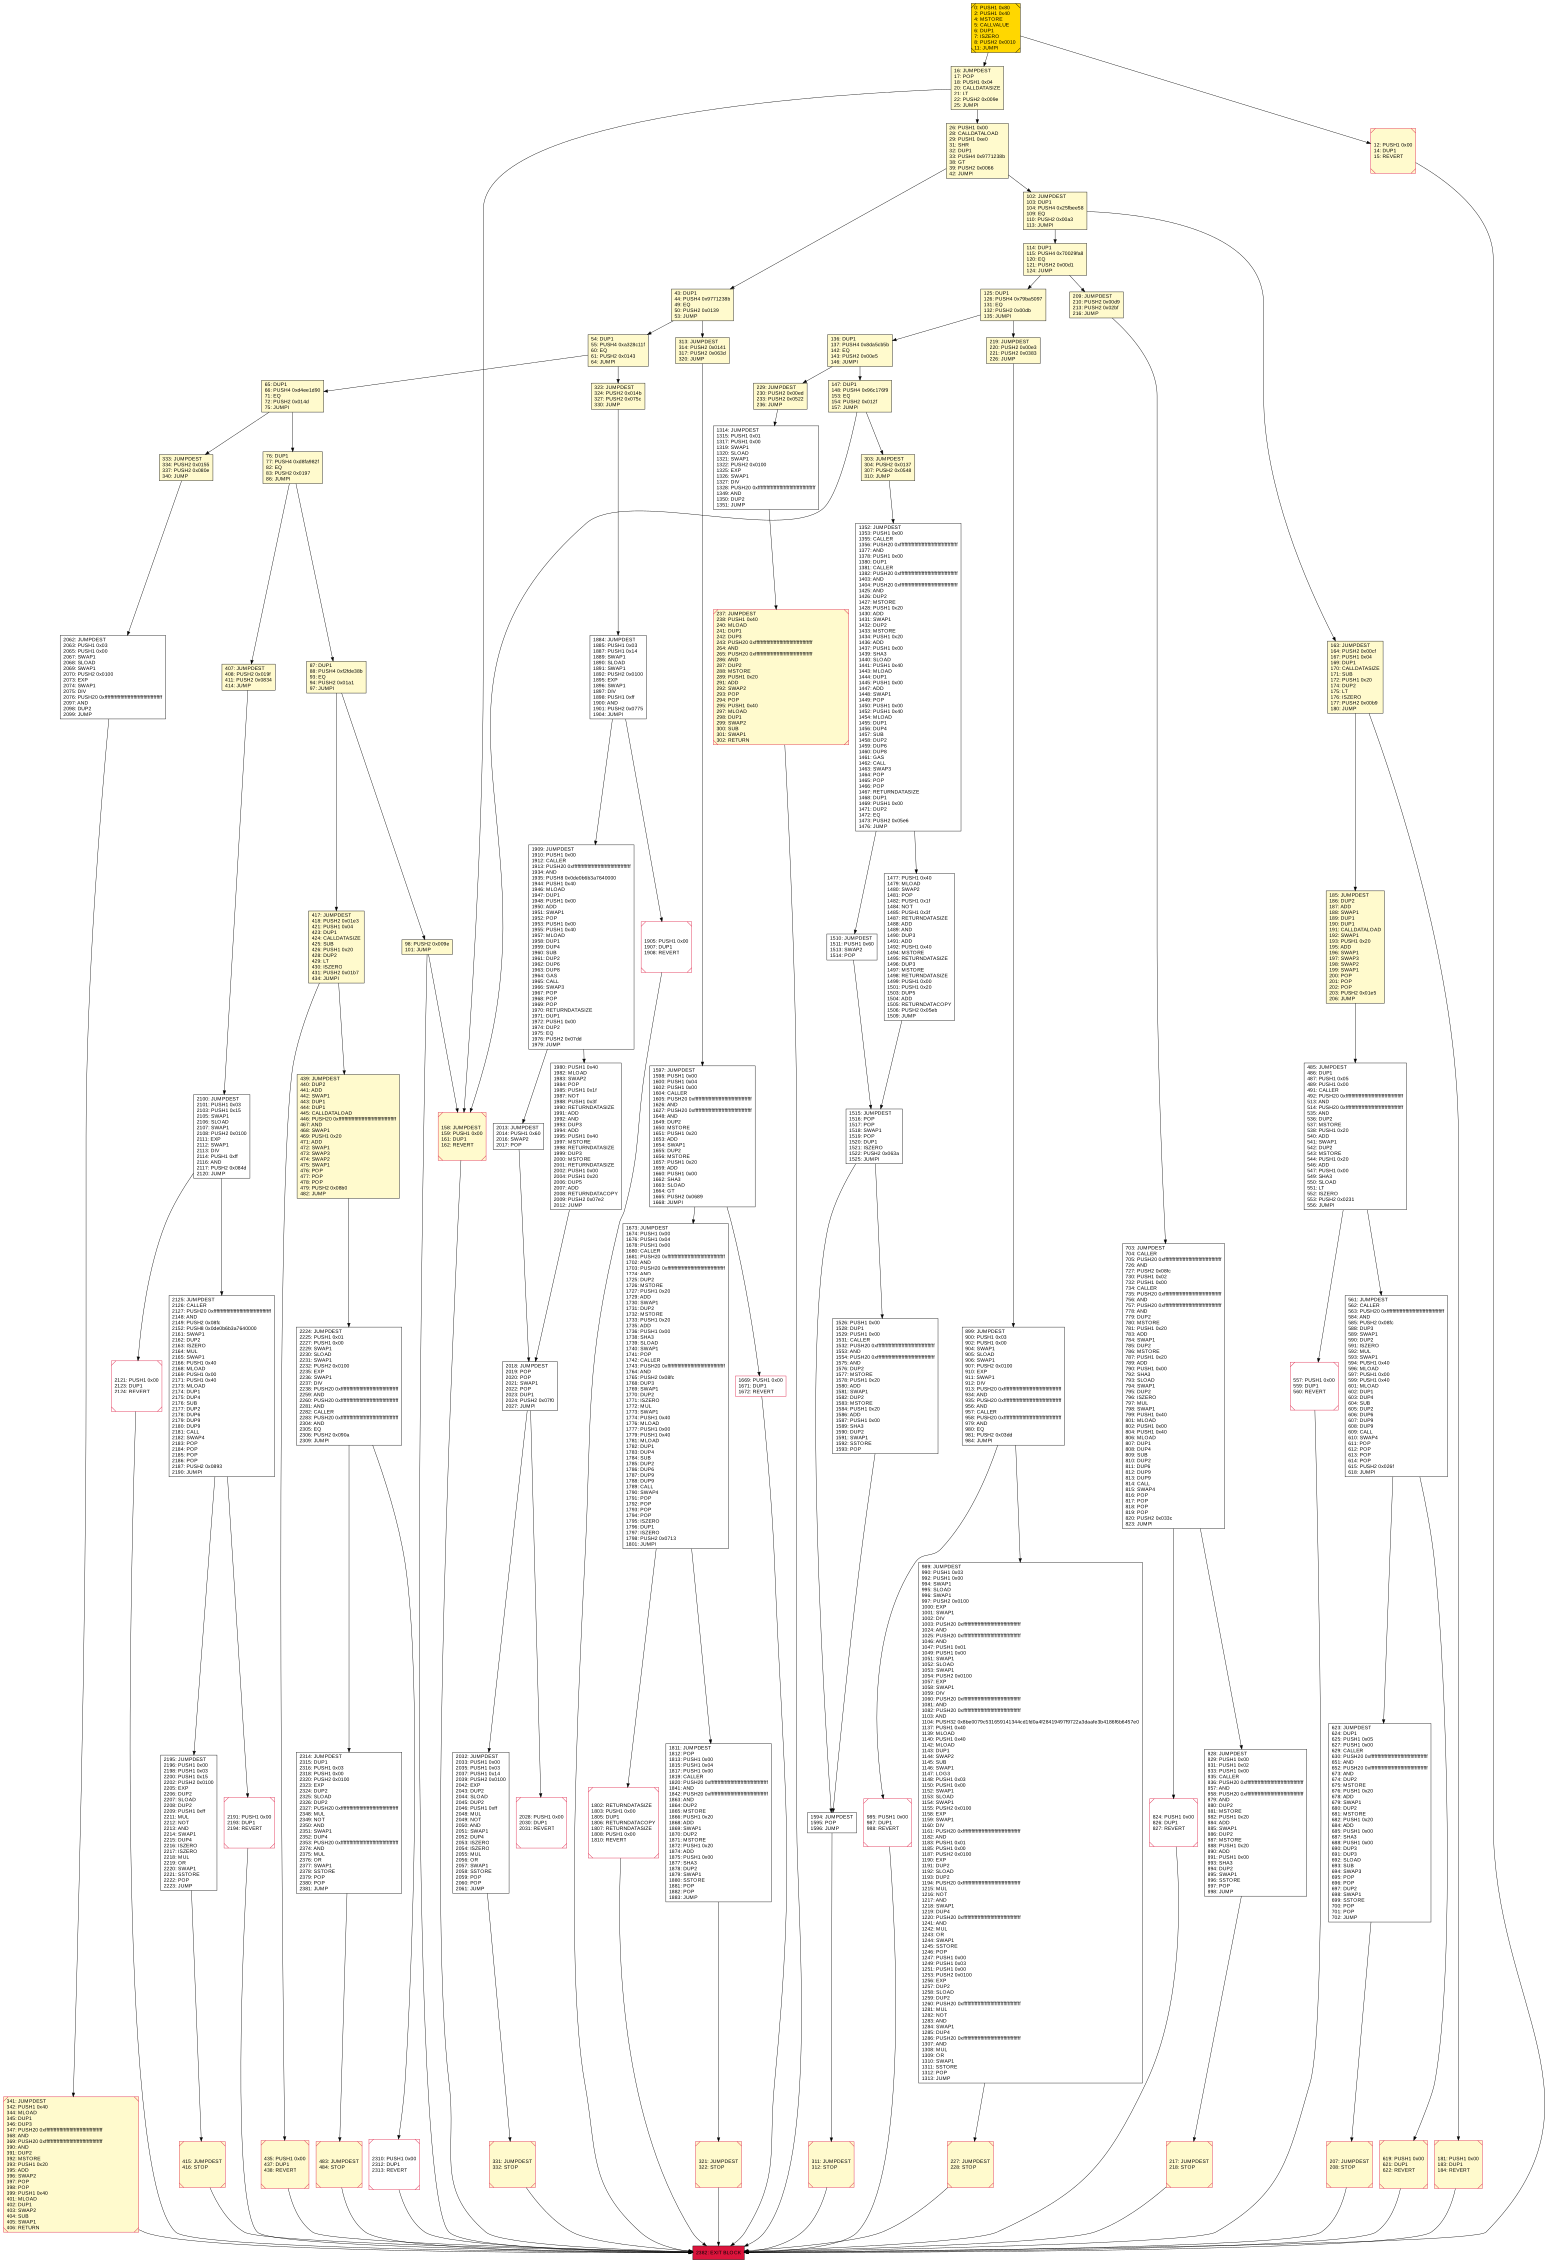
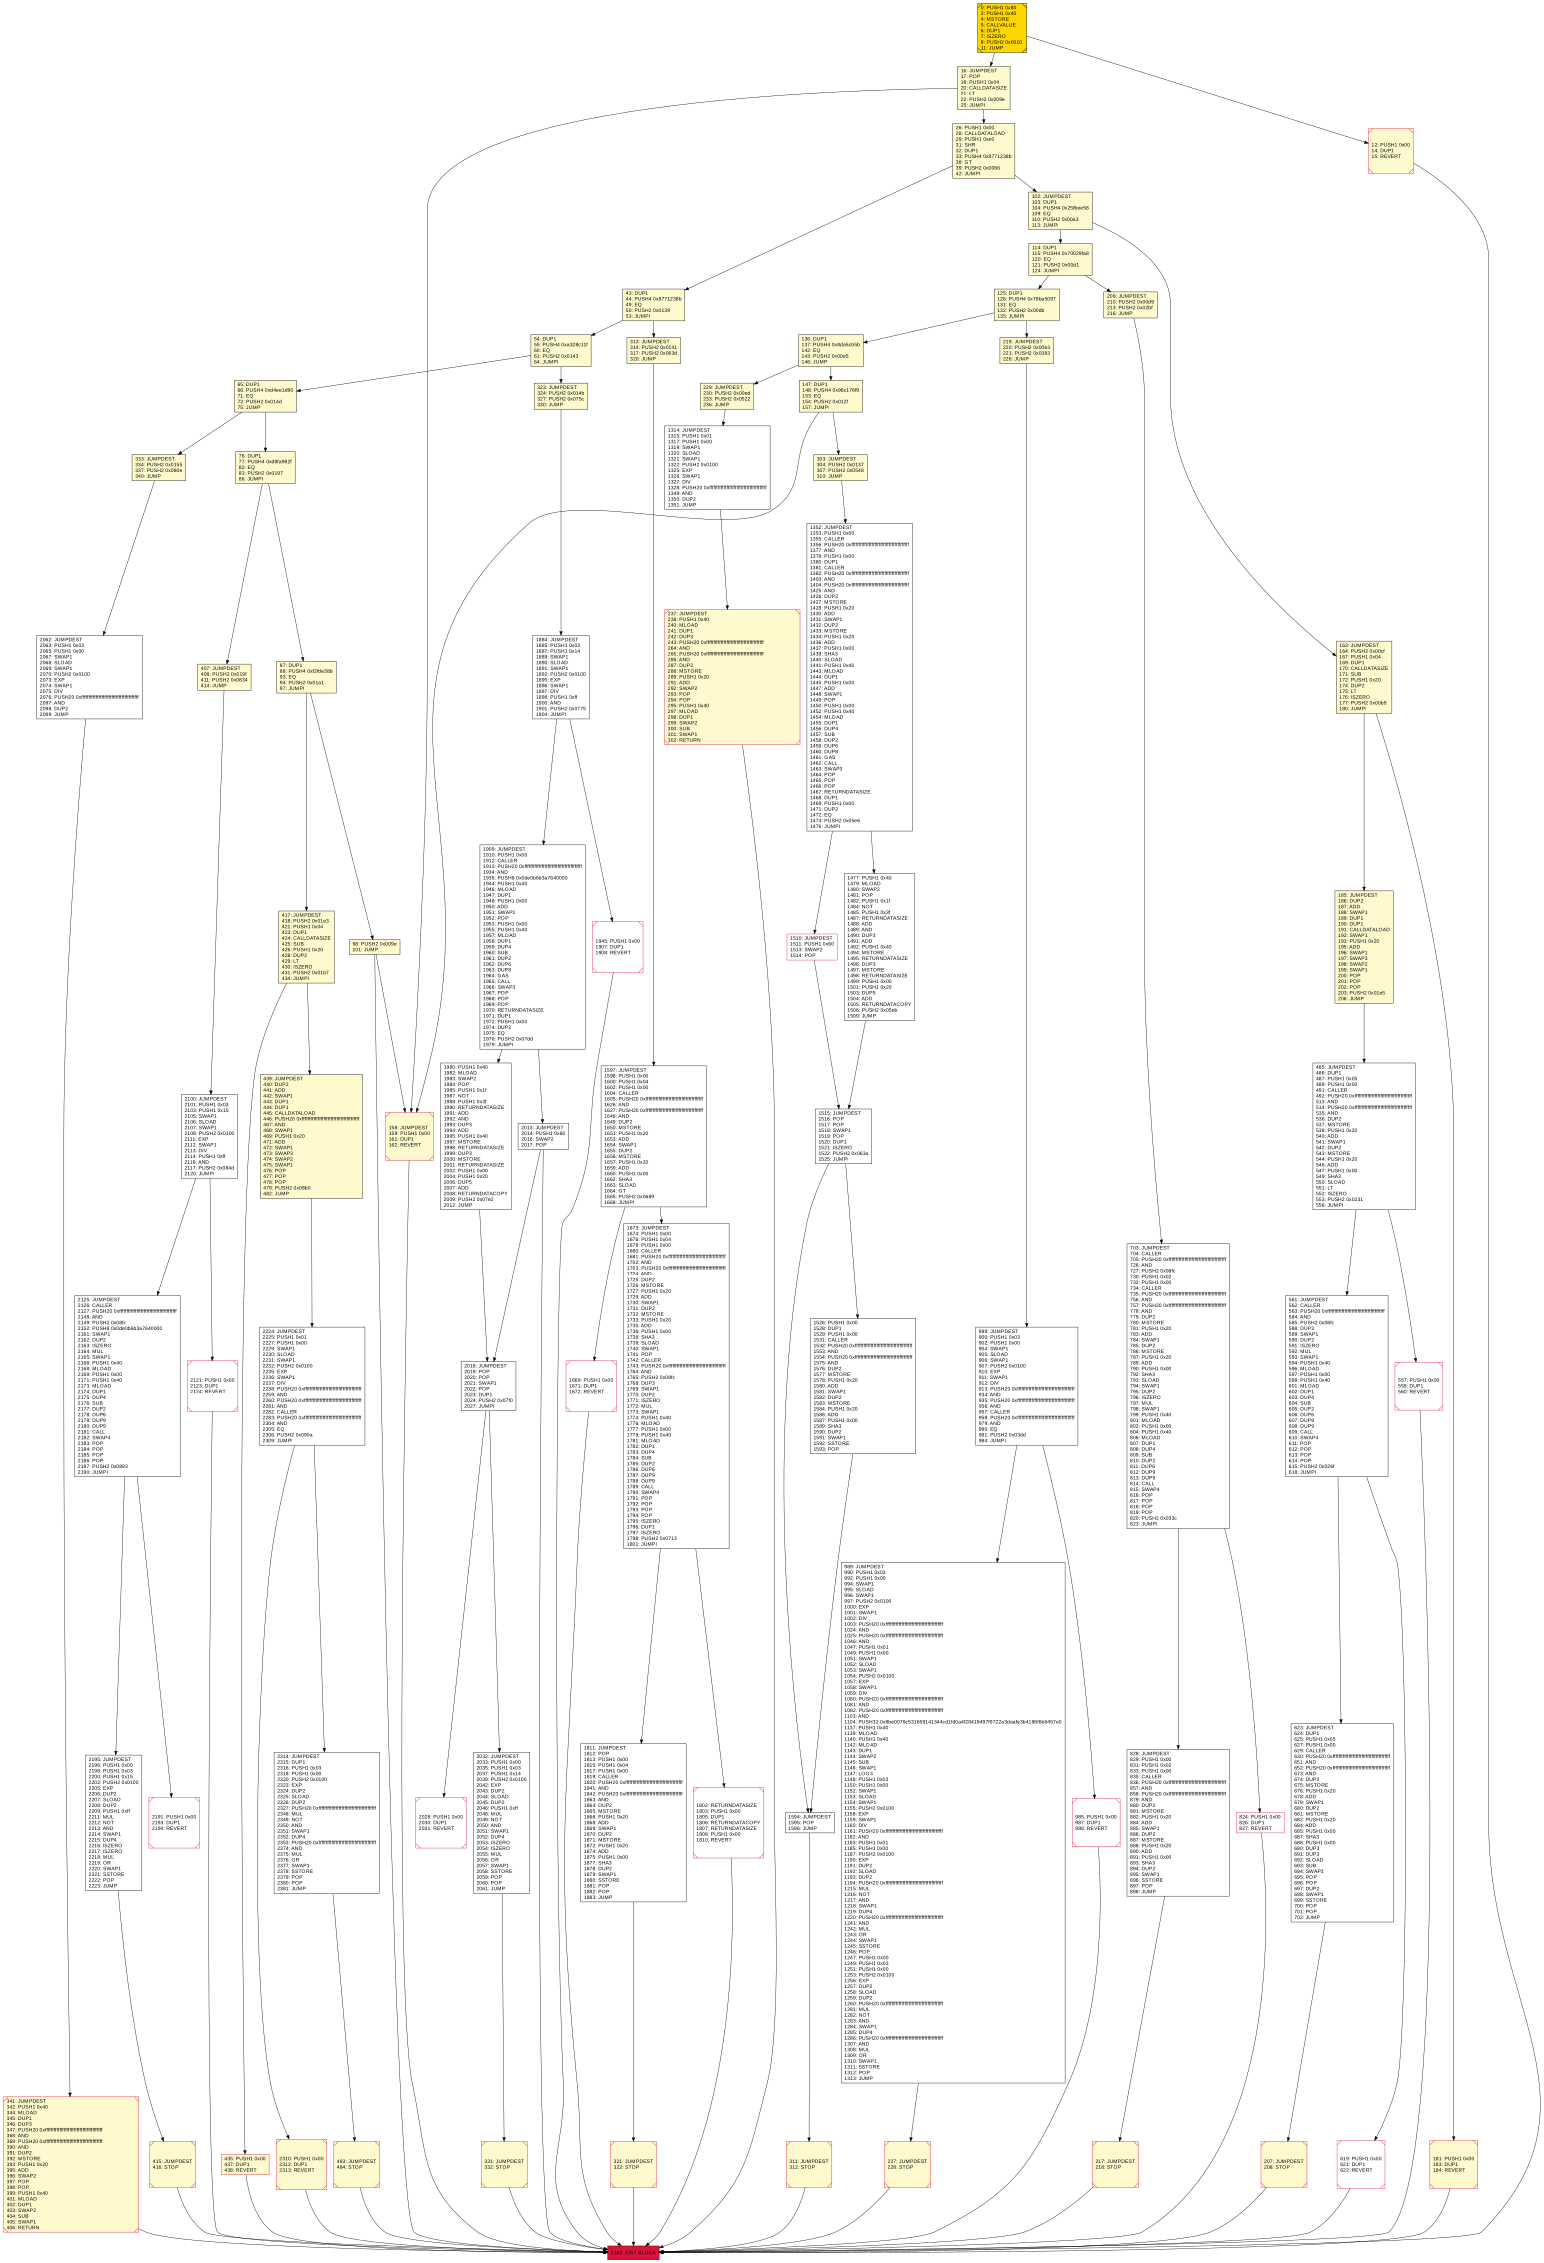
(666, 947) -> (618, 947)
(852, 947) -> (812, 947)
(761, 1386) -> (591, 1386)
(1174, 1823) -> (1260, 1823)
(285, 2164) -> (245, 2164)
(394, 2164) -> (301, 2164)
(1404, 2164) -> (1361, 2164)
(251, 2216) -> (539, 1720)
